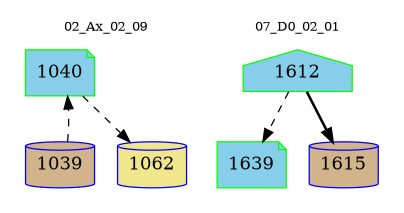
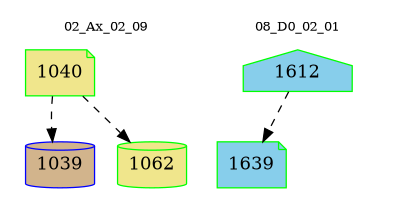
(298, 27) -> (298, 27)
(60, 73) -> (60, 73)
(69, 125) -> (52, 113)
(152, 165) -> (152, 165)
(344, 165) -> none
